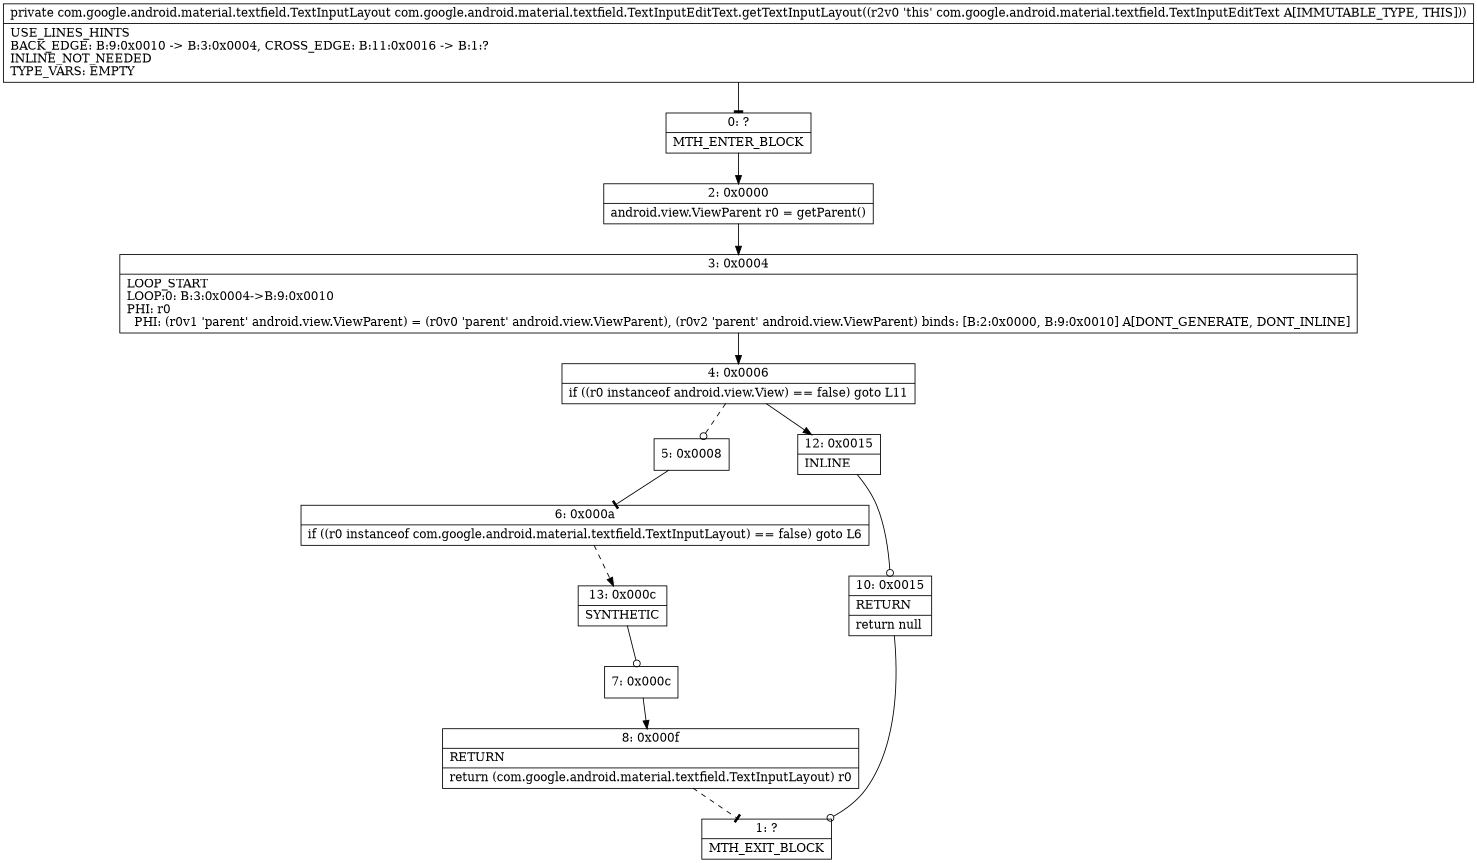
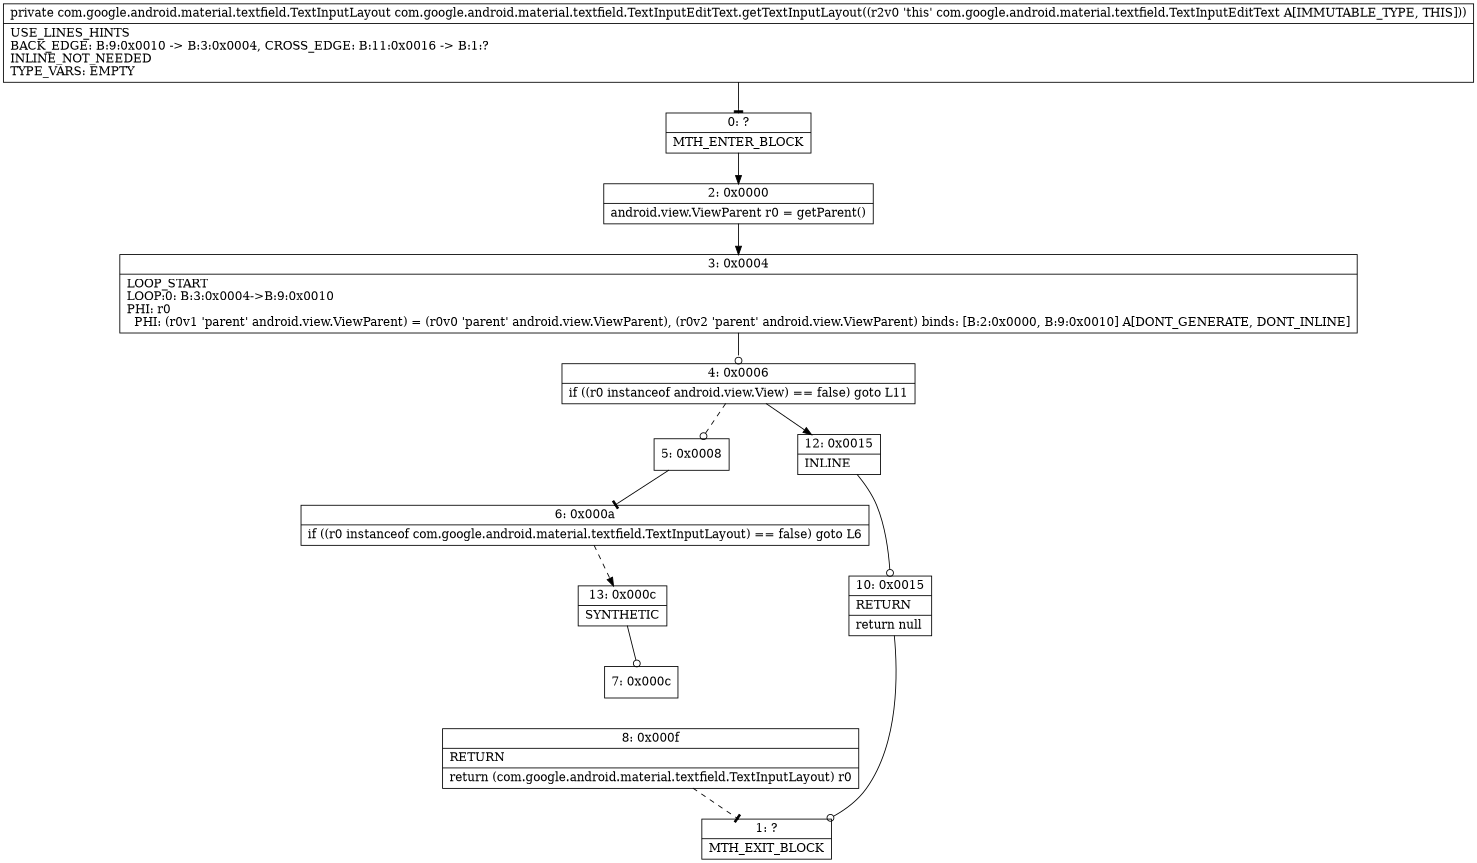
(739, 344) -> (739, 344)
(645, 709) -> none
